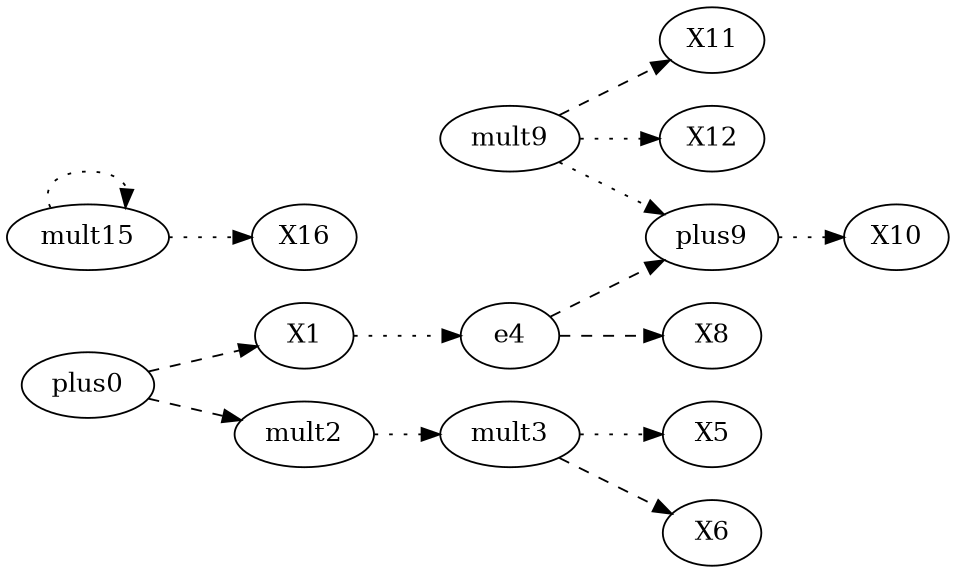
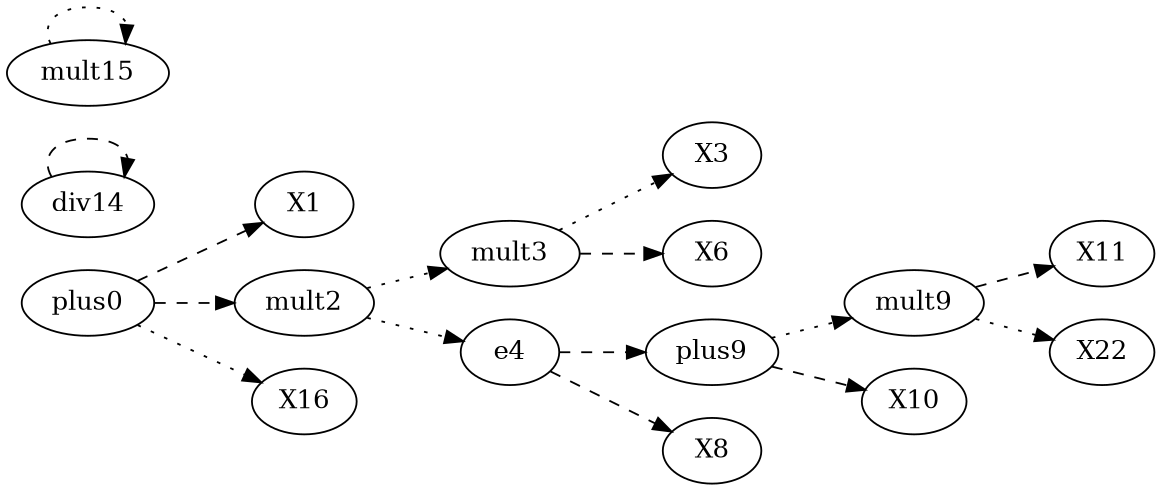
(712, 139) -> (1102, 352)
(603, 184) -> (802, 330)
none -> (88, 204)
(201, 237) -> (191, 350)
(802, 237) -> (810, 376)
(398, 336) -> (406, 327)
(712, 434) -> (712, 155)
